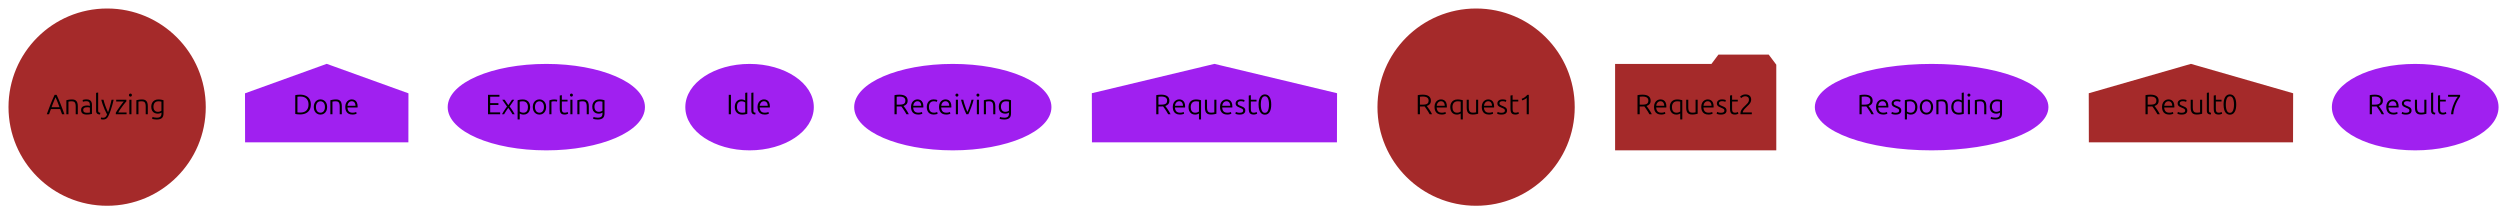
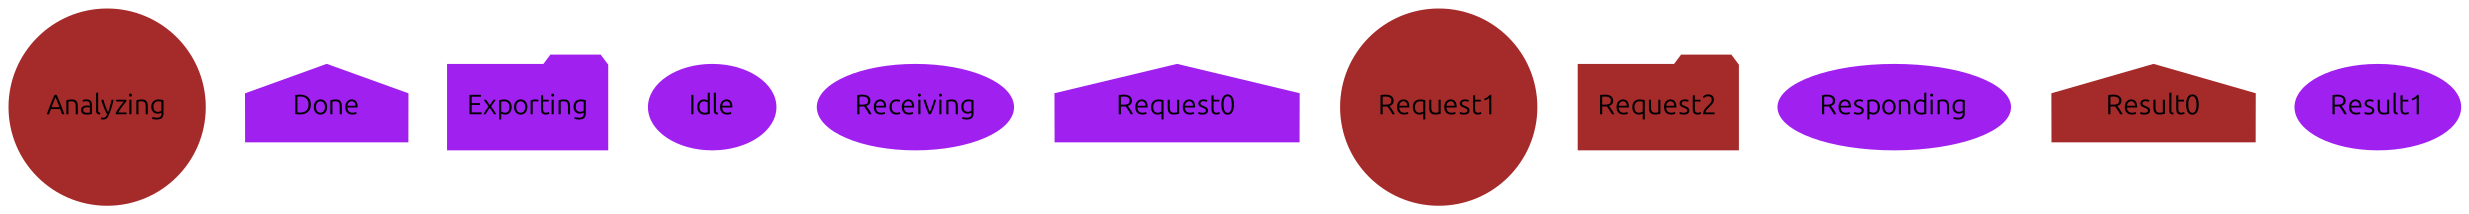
(546, 107) -> (528, 107)
(2415, 107) -> (2378, 107)
